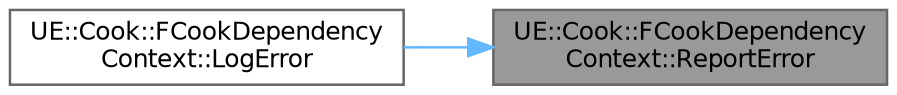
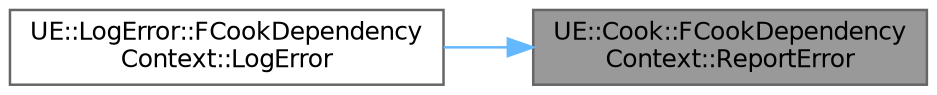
(207, 47) -> (227, 47)
